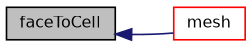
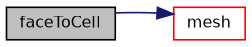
(153, 34) -> (136, 13)
